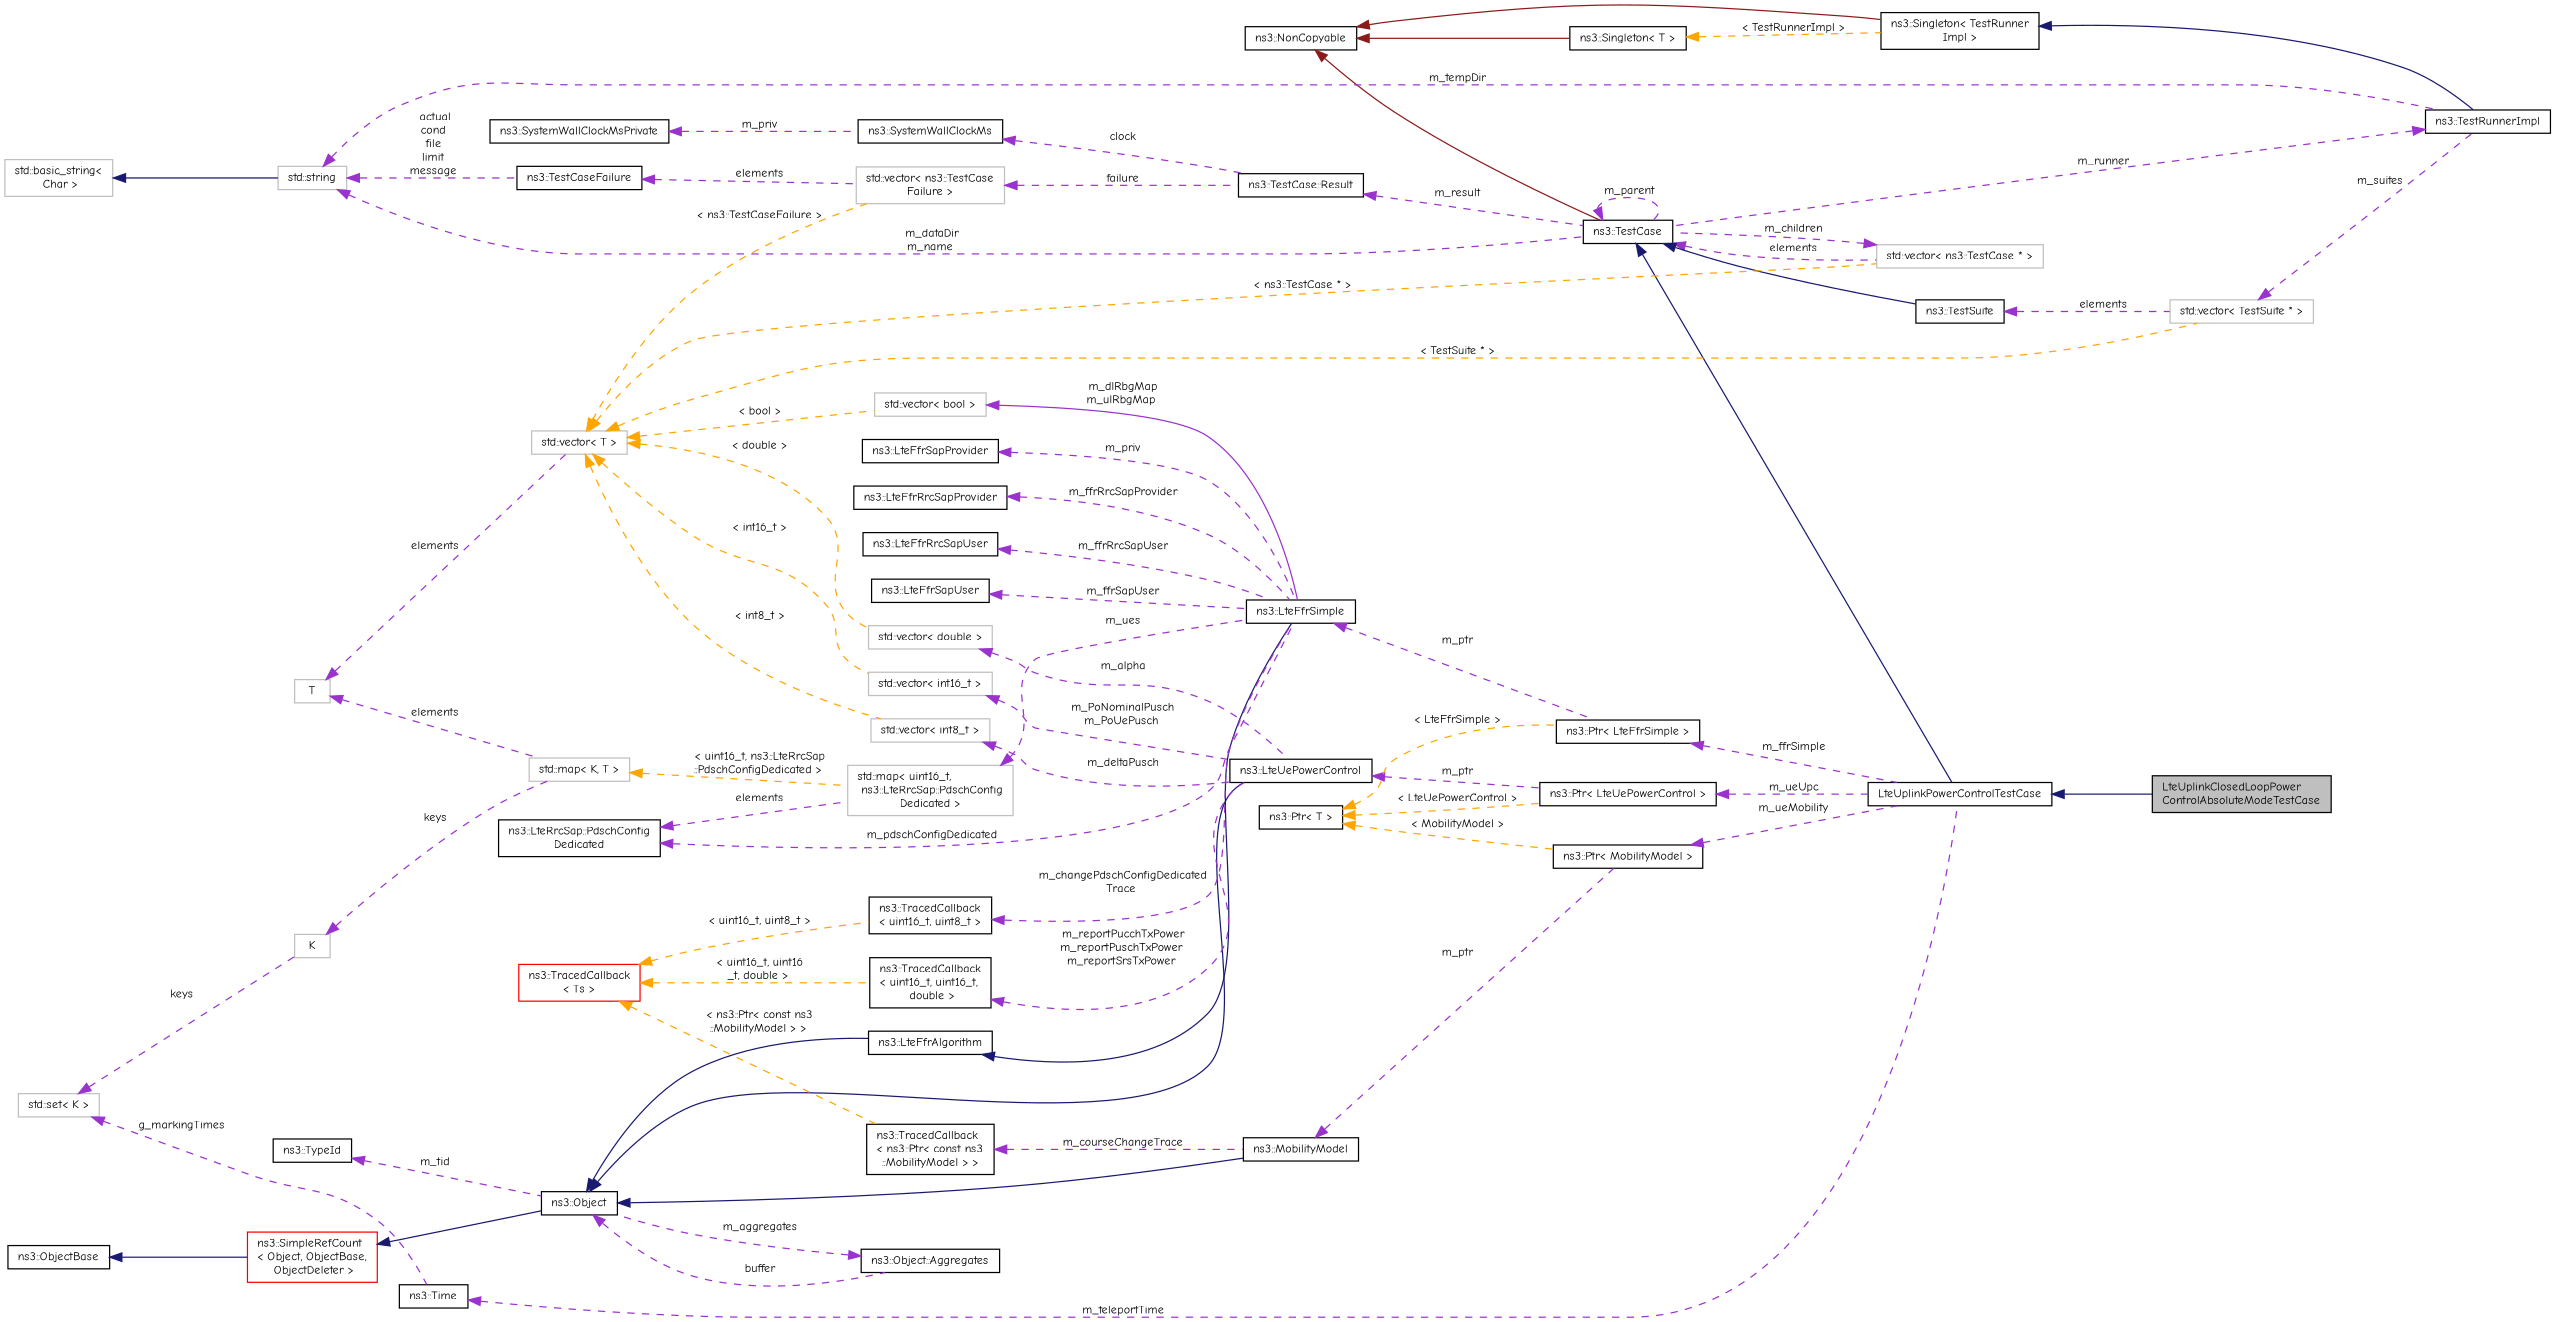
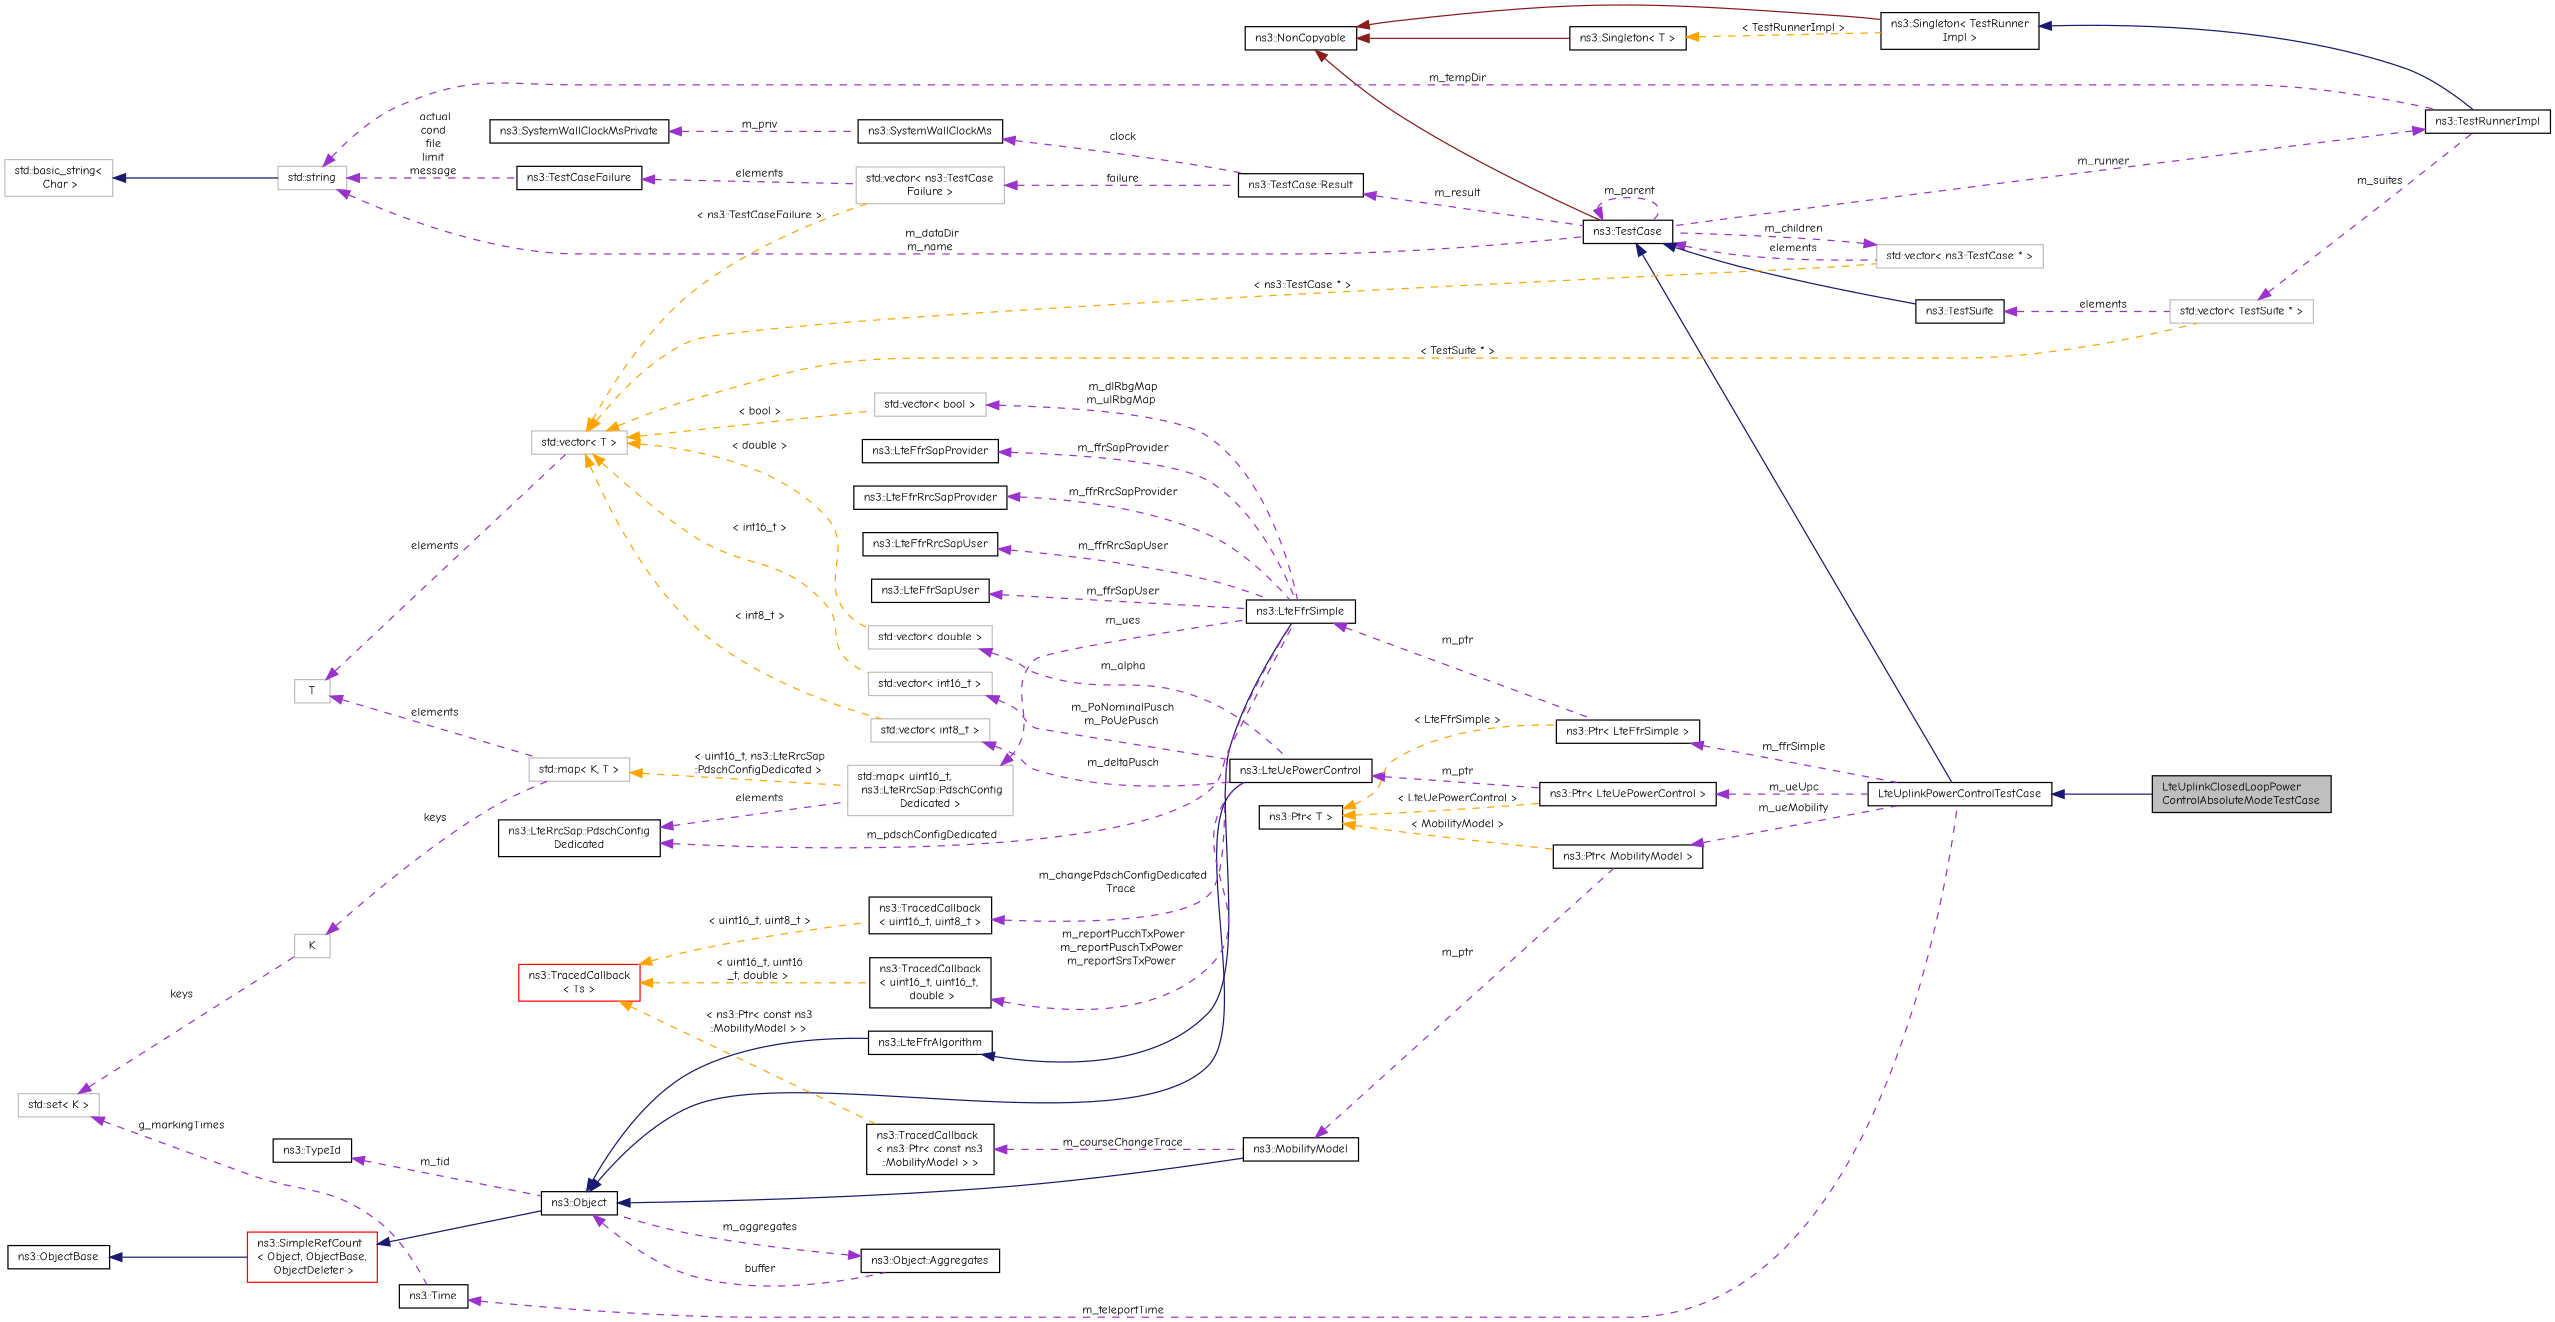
(1198, 431) -> (1198, 431)
(1121, 448) -> (1121, 448)
